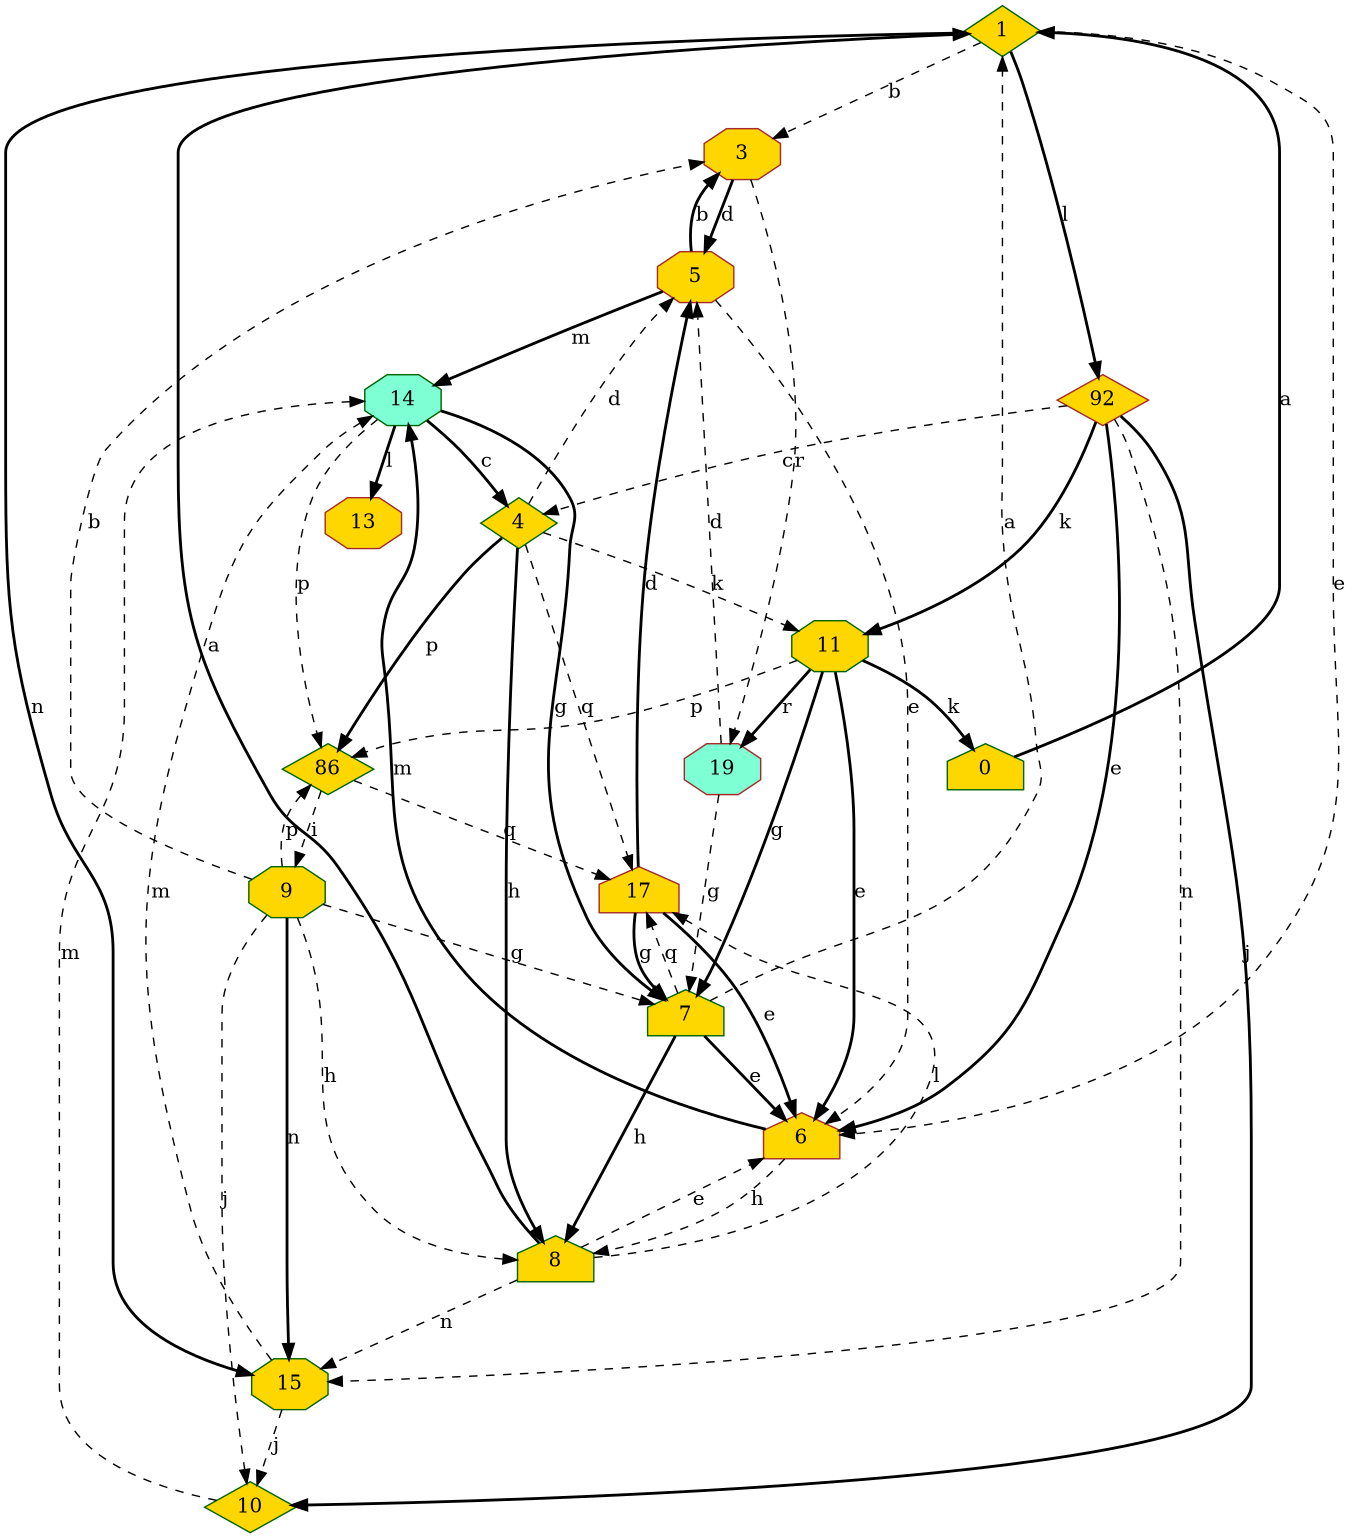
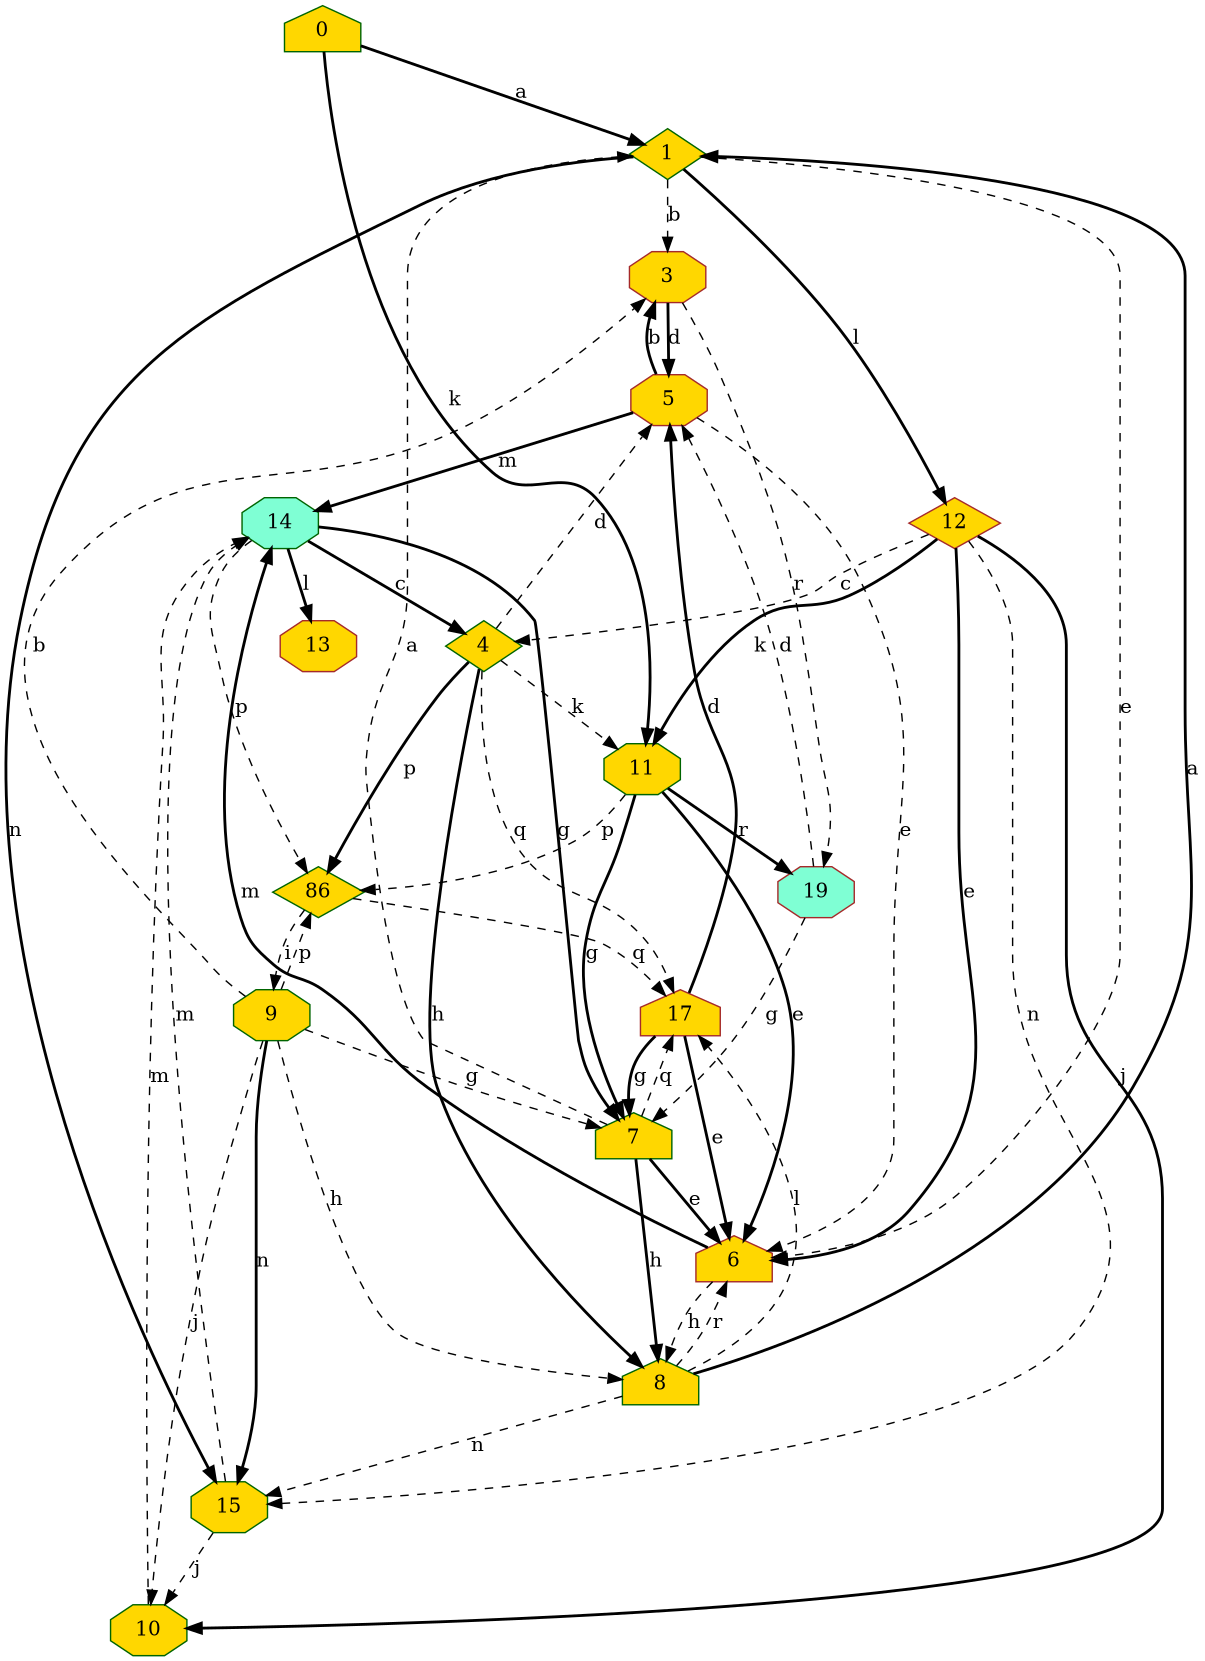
(1103, 400) -> (955, 523)
(919, 692) -> (443, 417)
(699, 1200) -> (718, 1323)
(250, 1507) -> (149, 1630)
